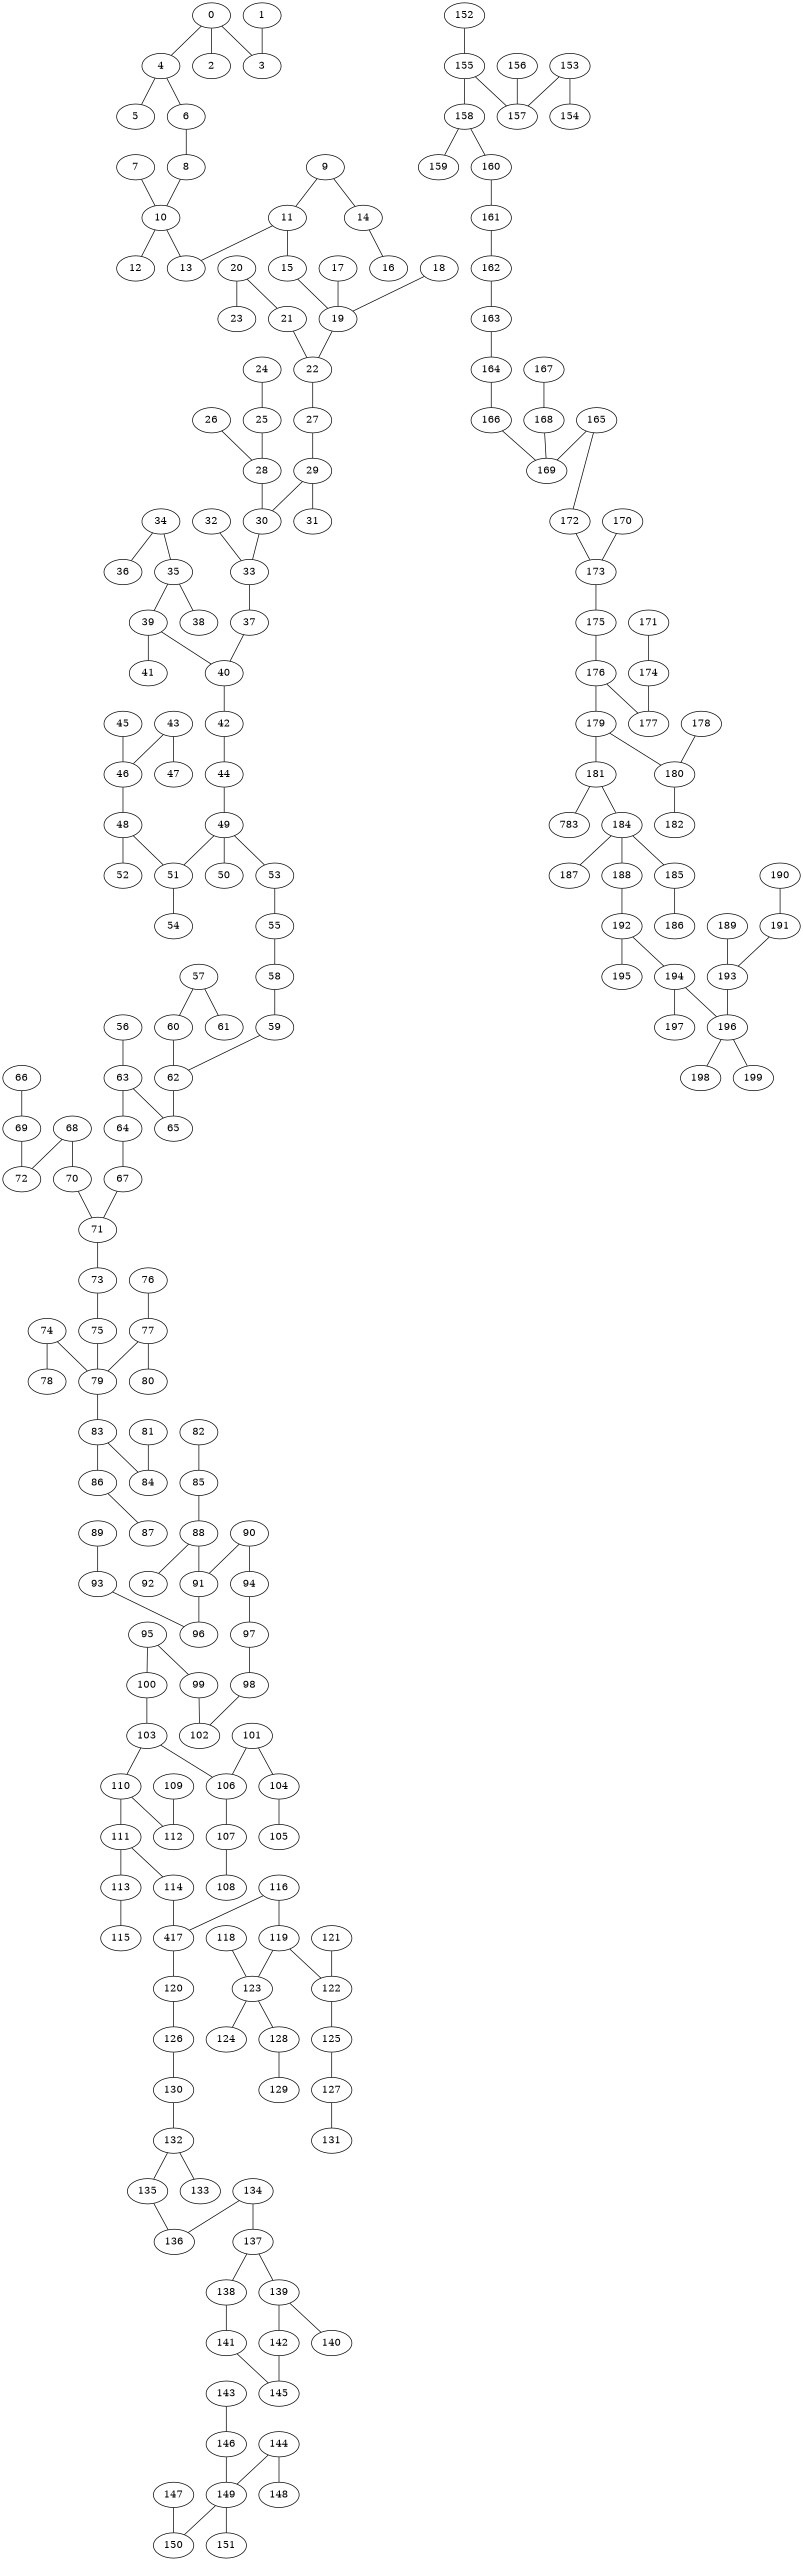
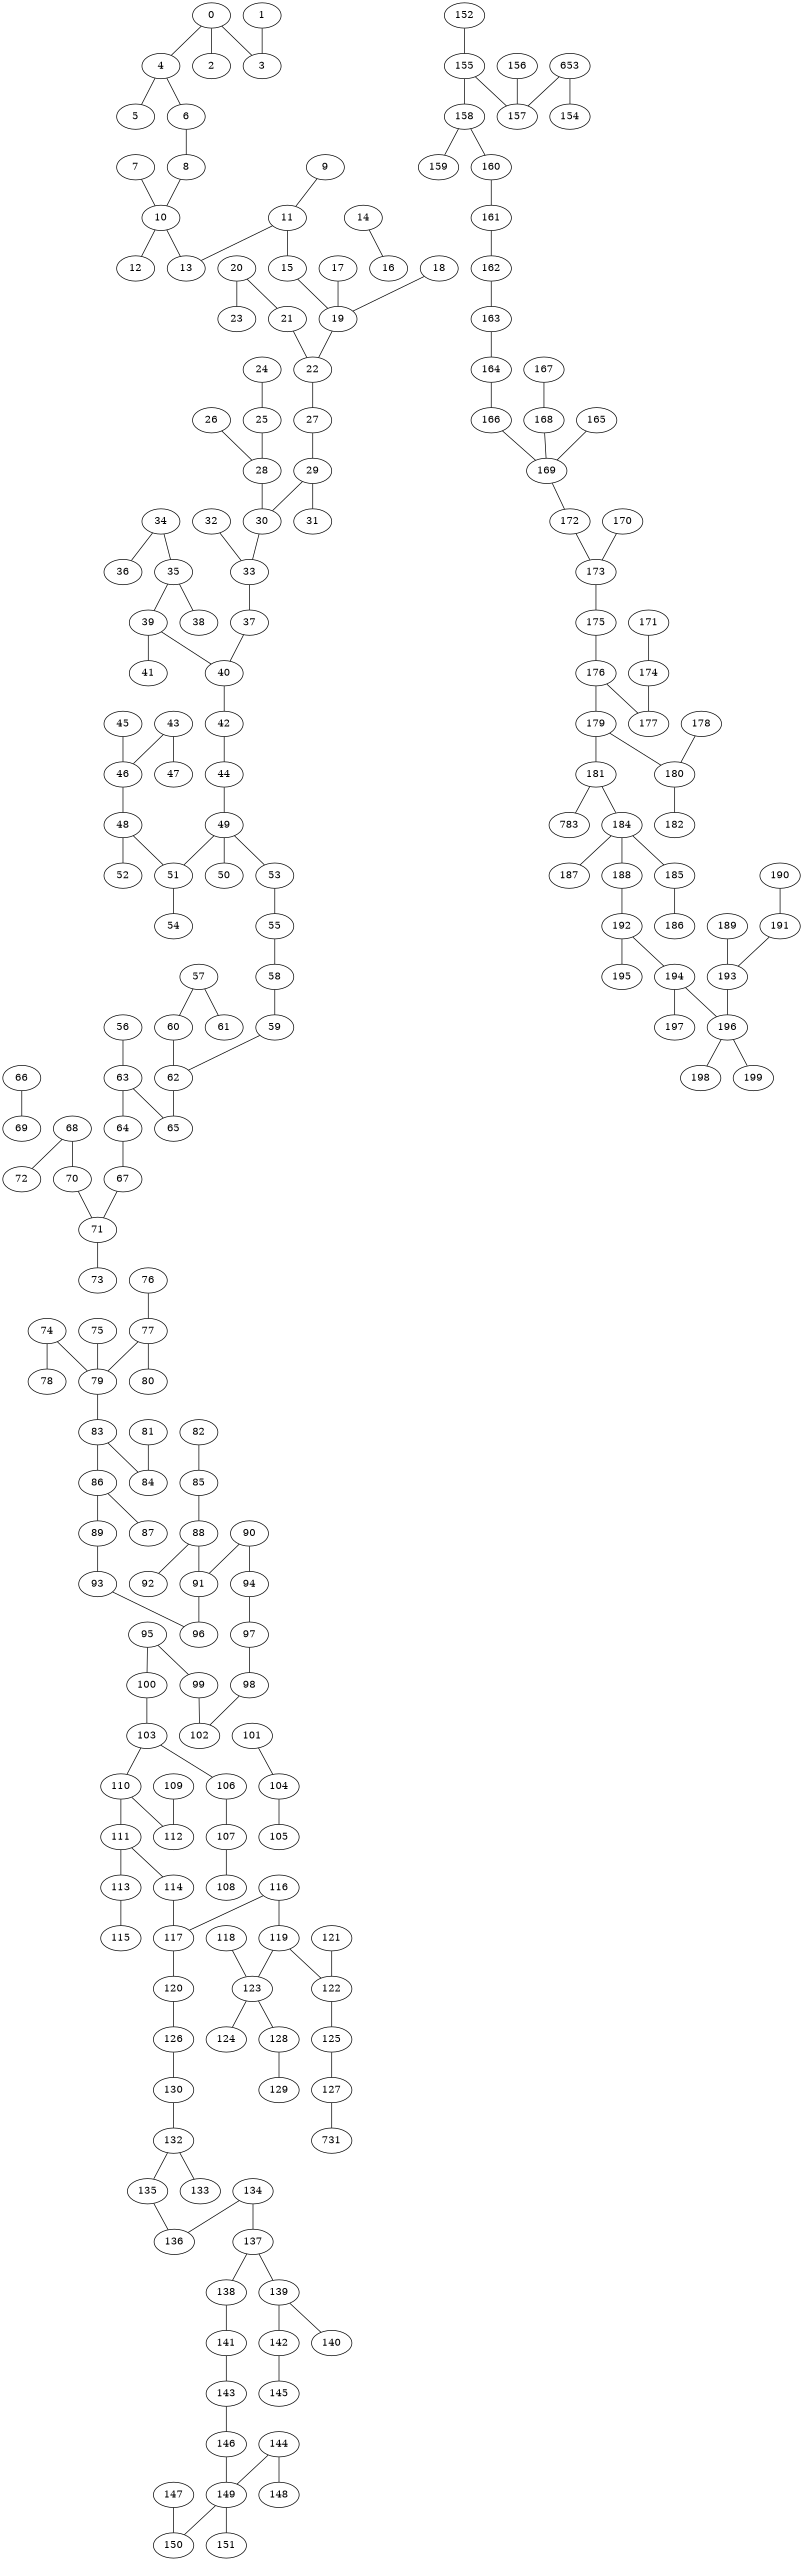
(570, 66) -> (570, 66)
(344, 193) -> none
(583, 471) -> (558, 496)
(22, 1154) -> none
(98, 1306) -> none
none -> (98, 1508)
(239, 1761) -> none
(174, 1938) -> (174, 1938)
(332, 2141) -> (332, 2141)
(253, 2368) -> (226, 2368)
